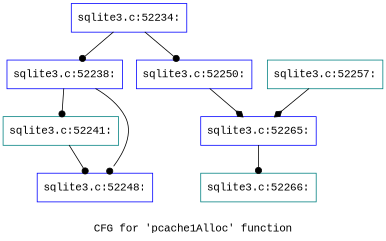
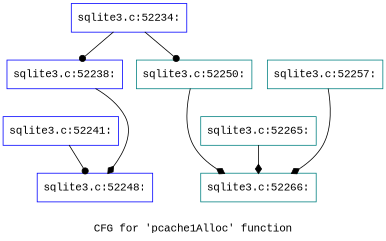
(194, 74) -> (194, 74)
(63, 100) -> none
(223, 100) -> (189, 134)
(295, 100) -> (327, 134)
(127, 122) -> (127, 122)
(61, 131) -> (61, 131)
(258, 131) -> (258, 131)
(258, 156) -> (258, 156)
